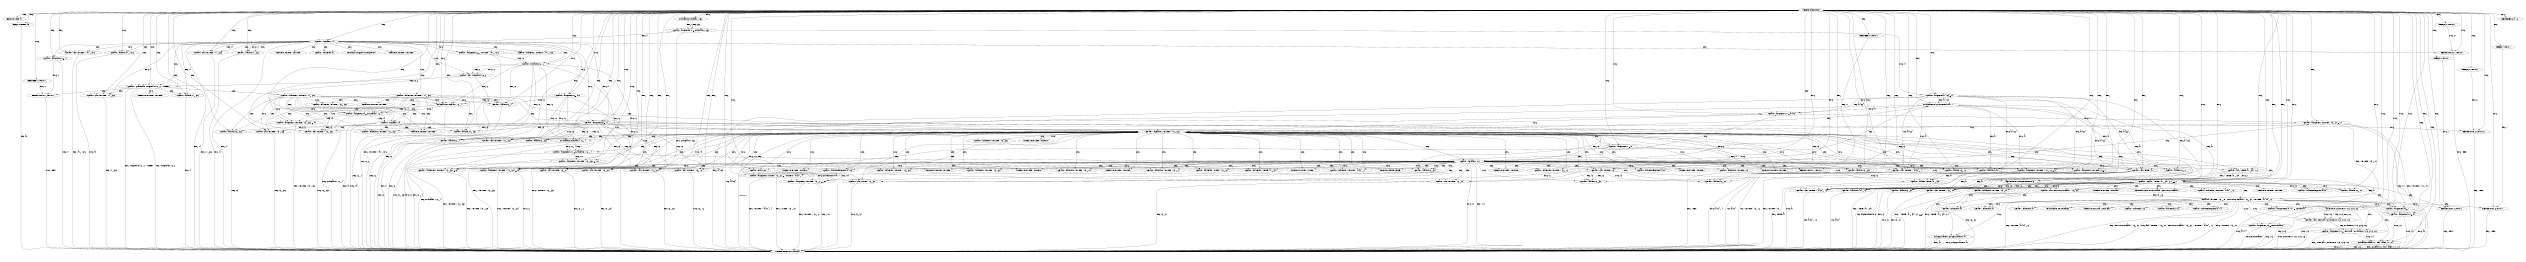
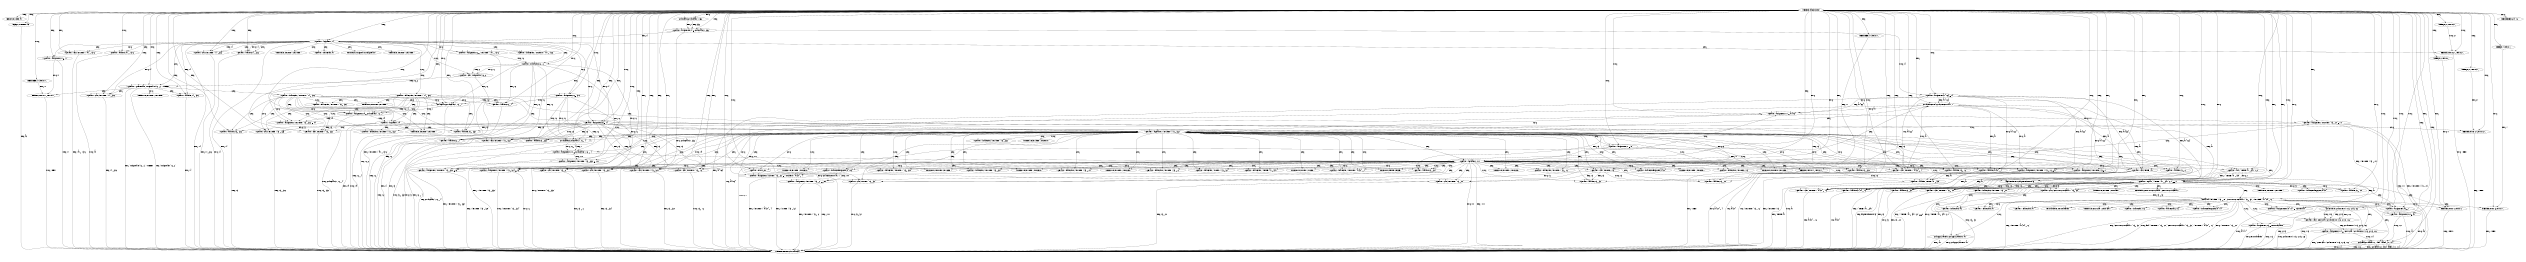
none -> (1245, 11)
(835, 134) -> none
(2216, 191) -> none
(321, 248) -> none
